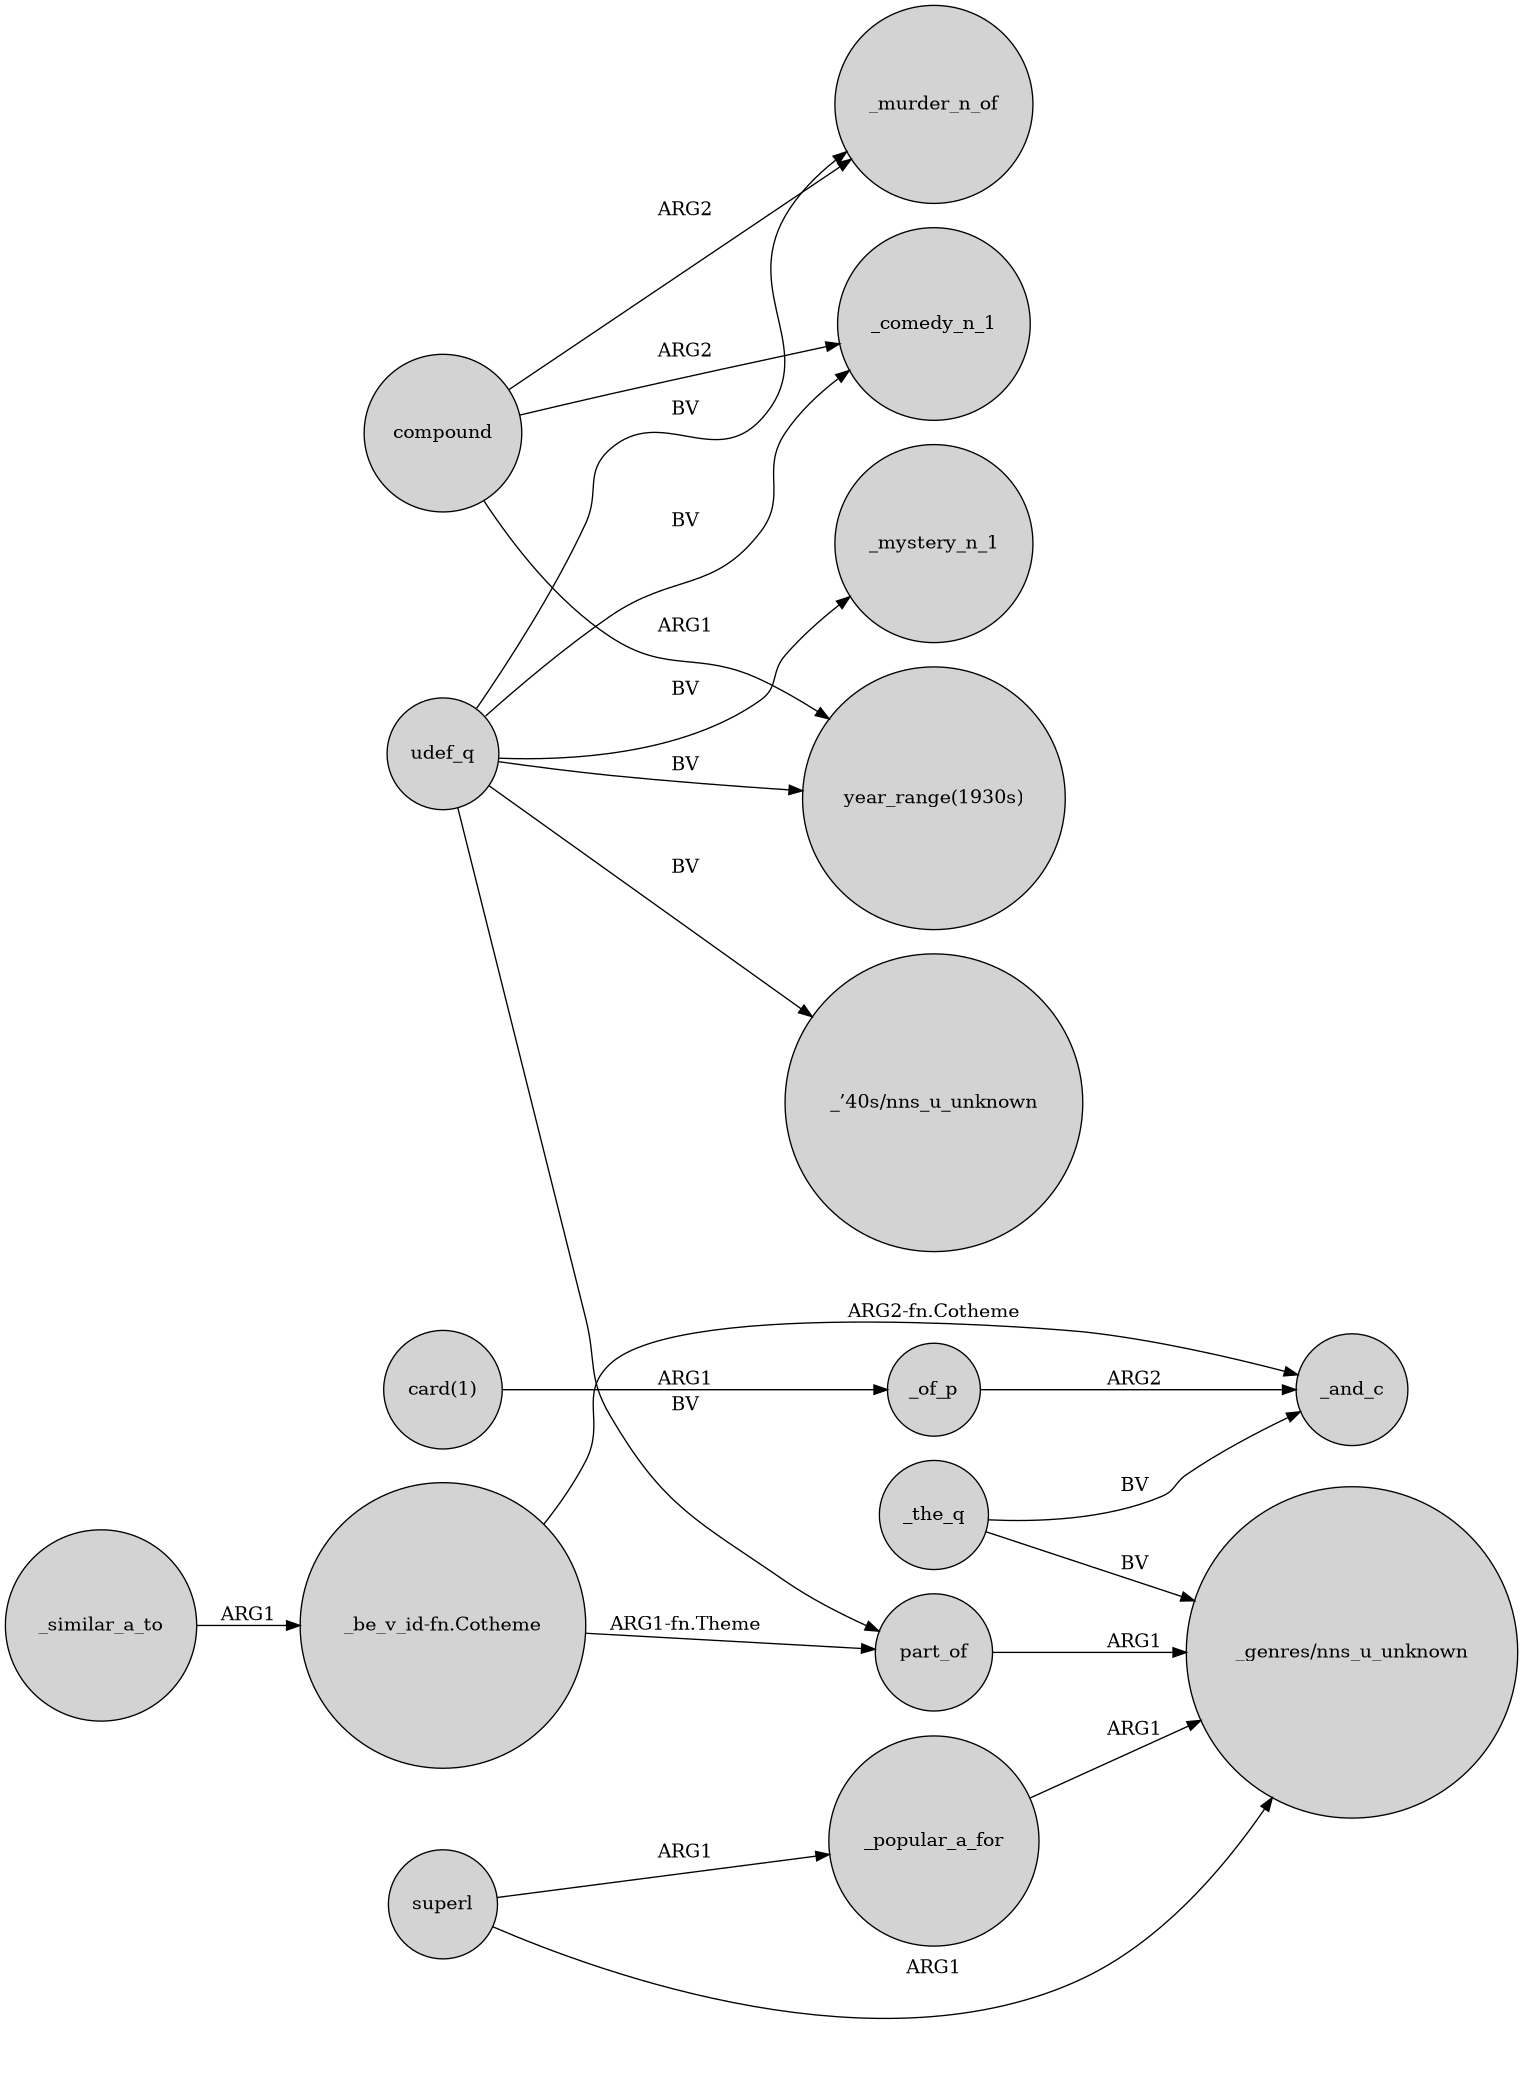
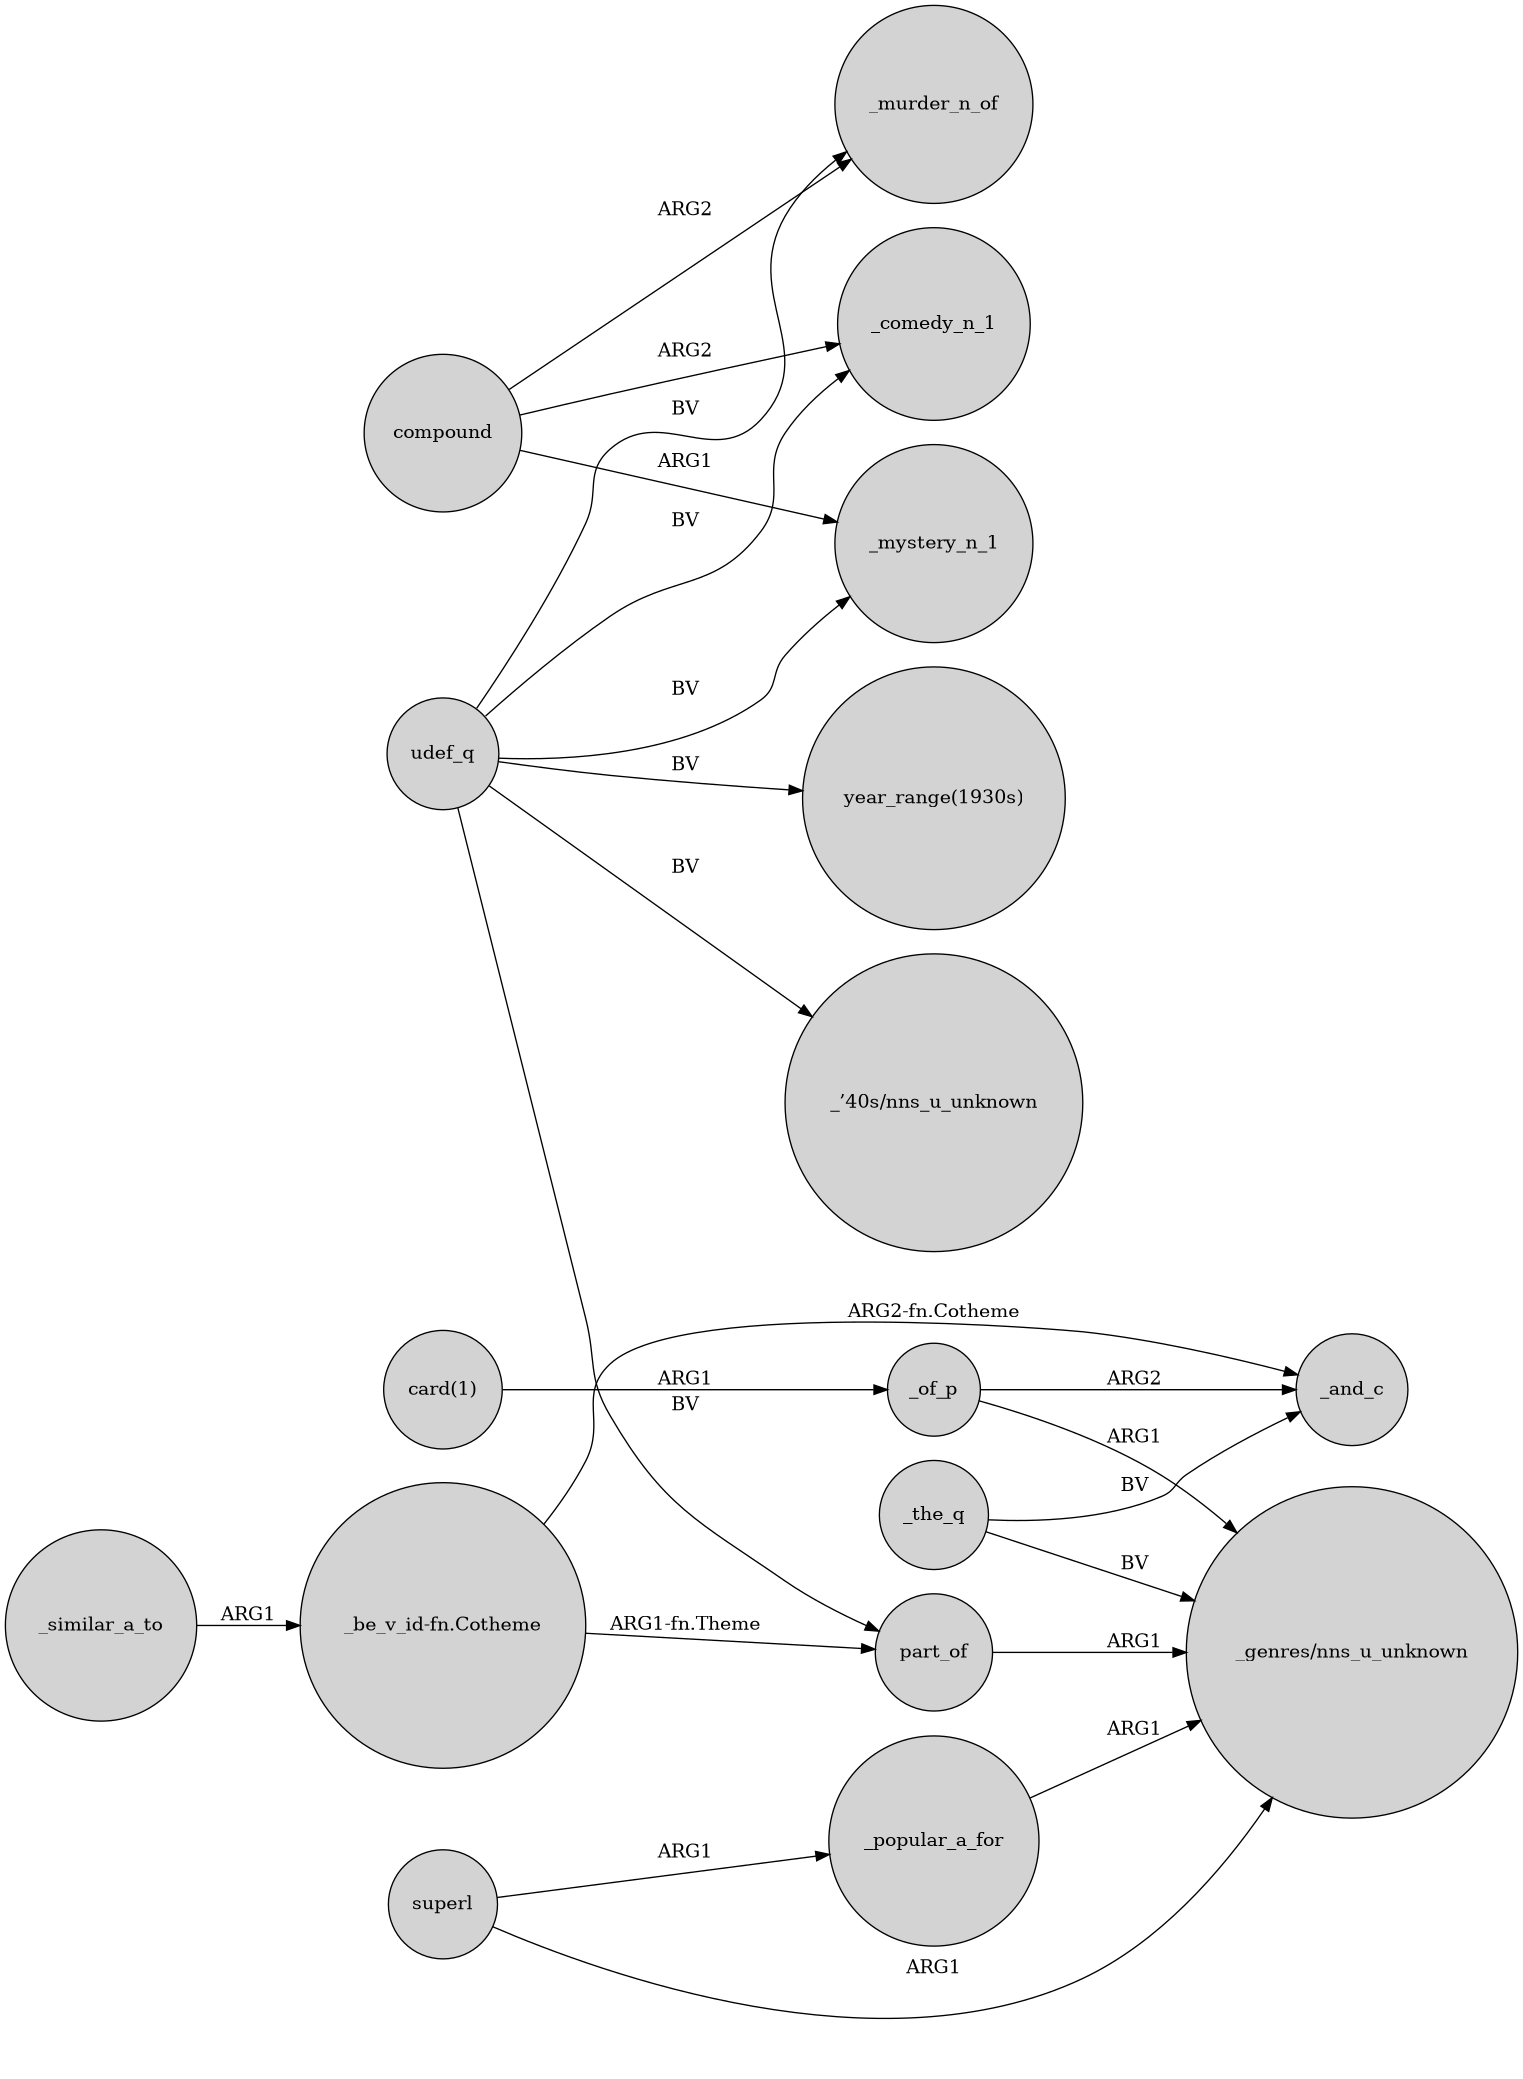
(626, 646) -> (672, 485)
none -> (1110, 1448)
